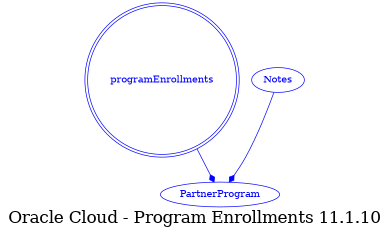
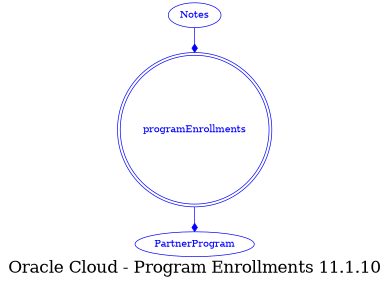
(257, 135) -> (195, 36)
